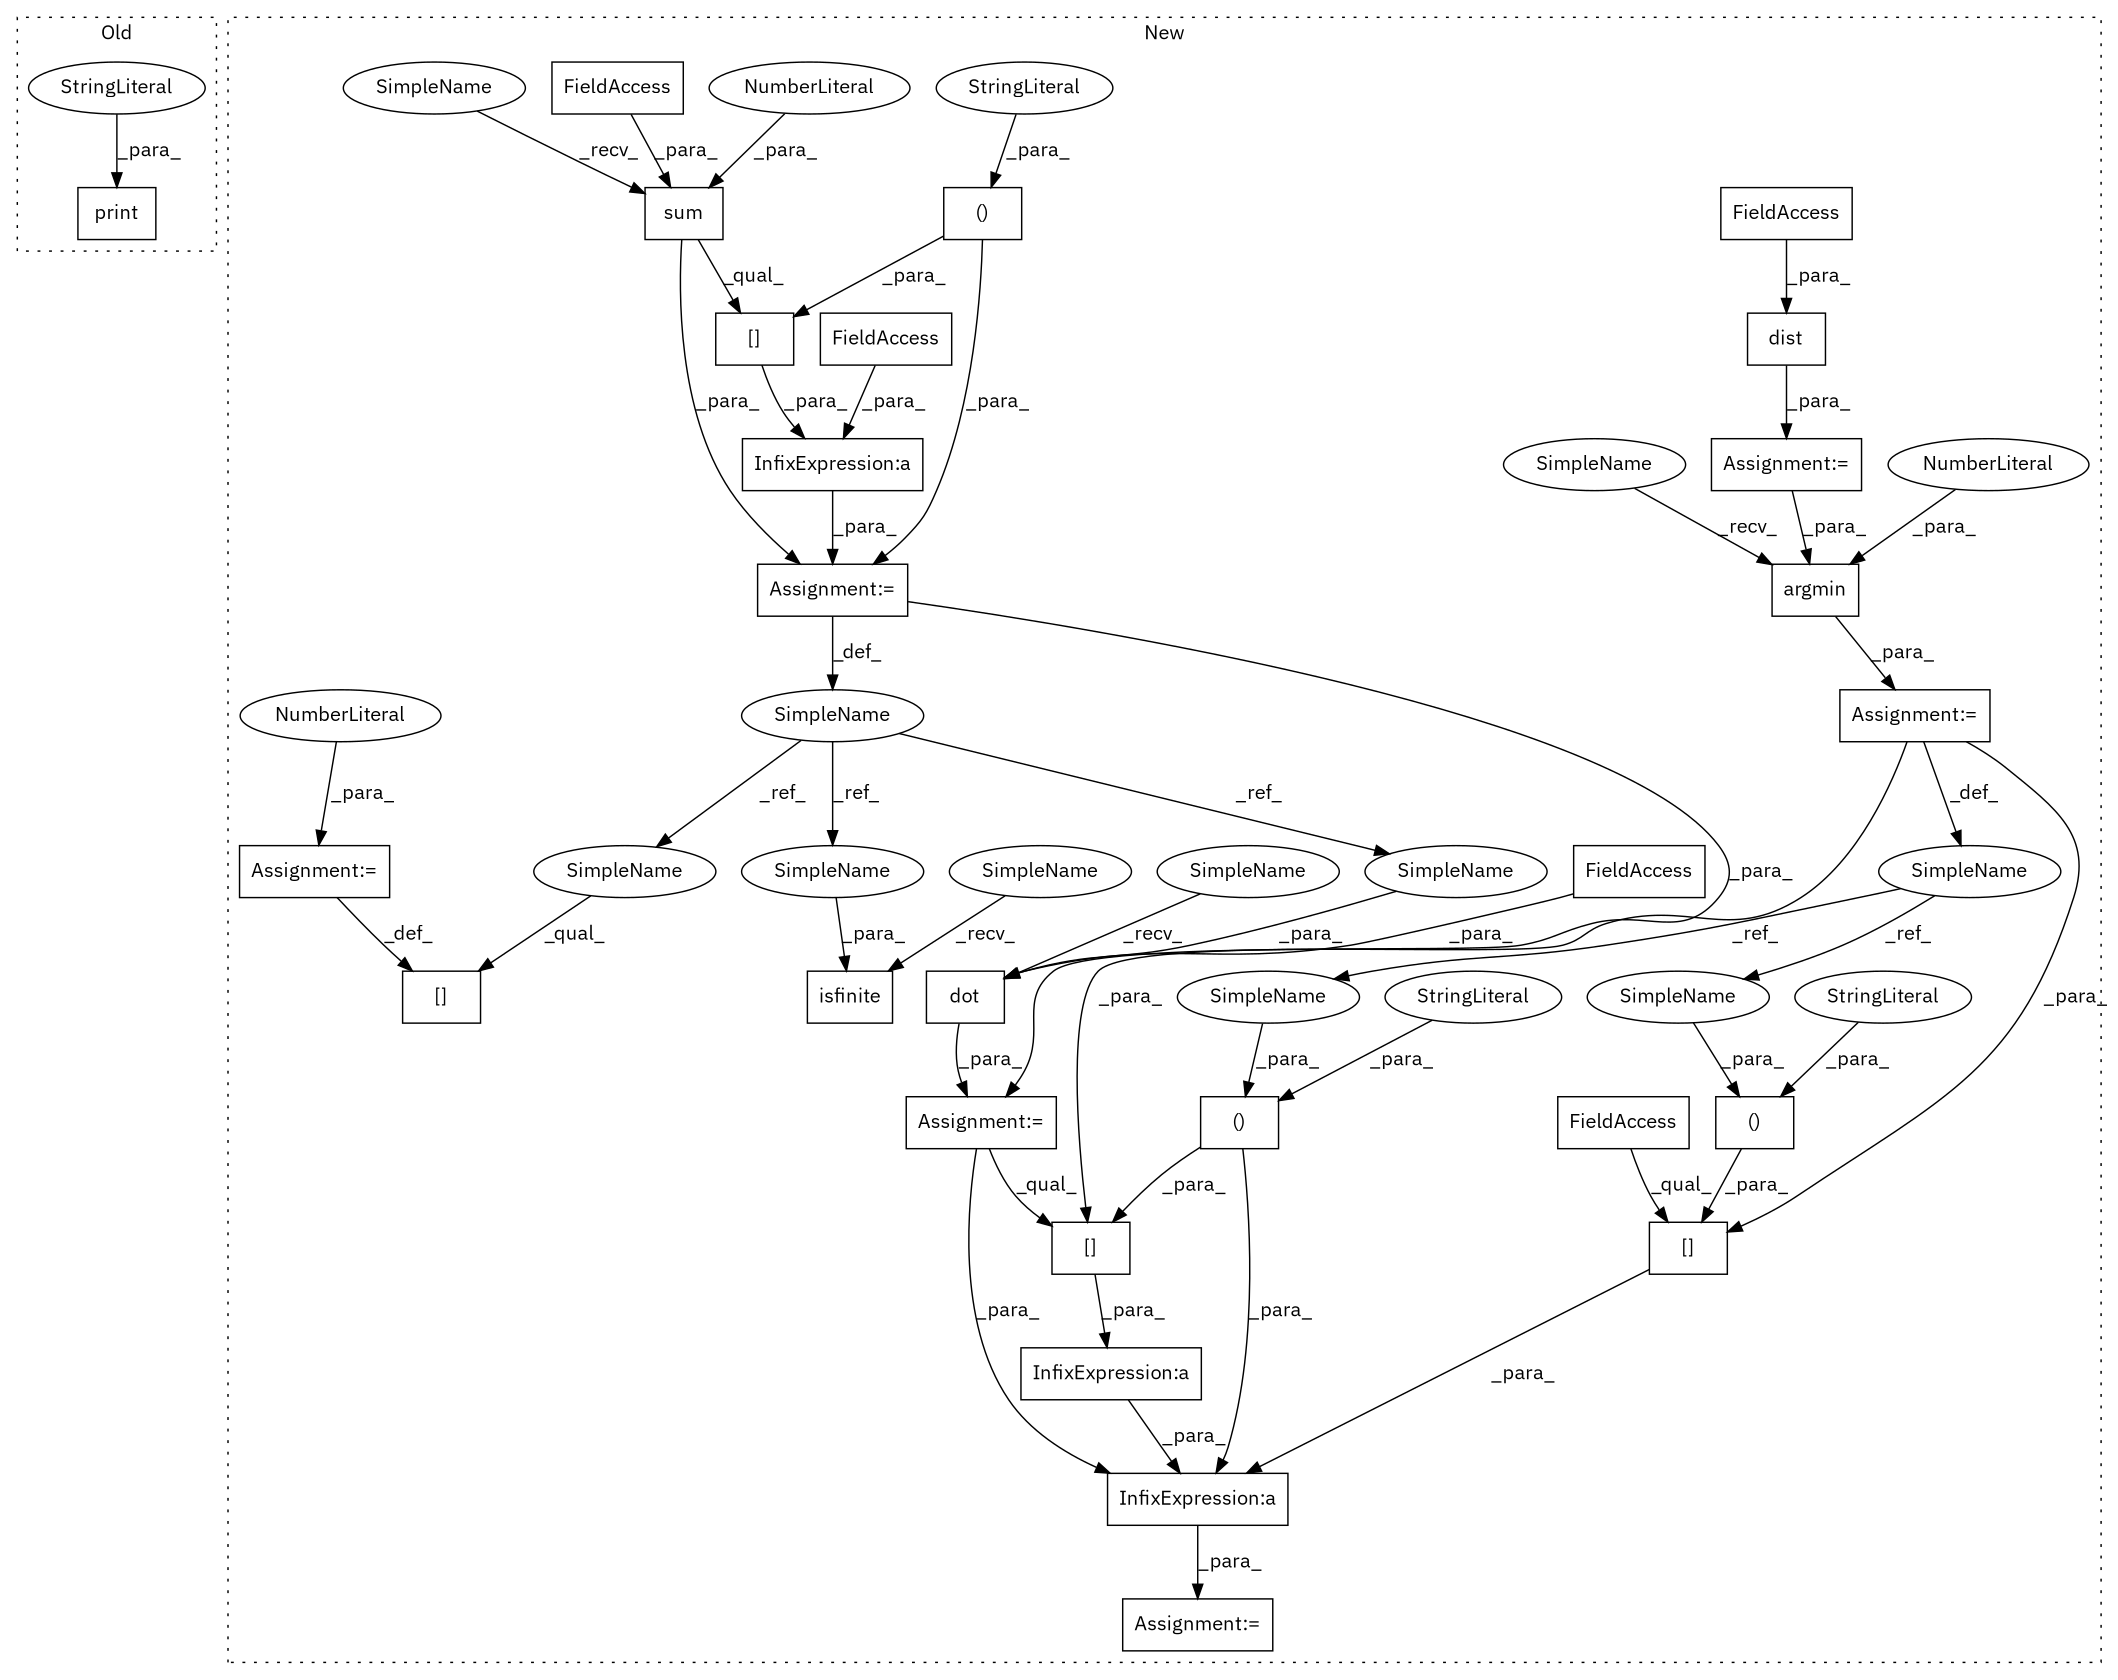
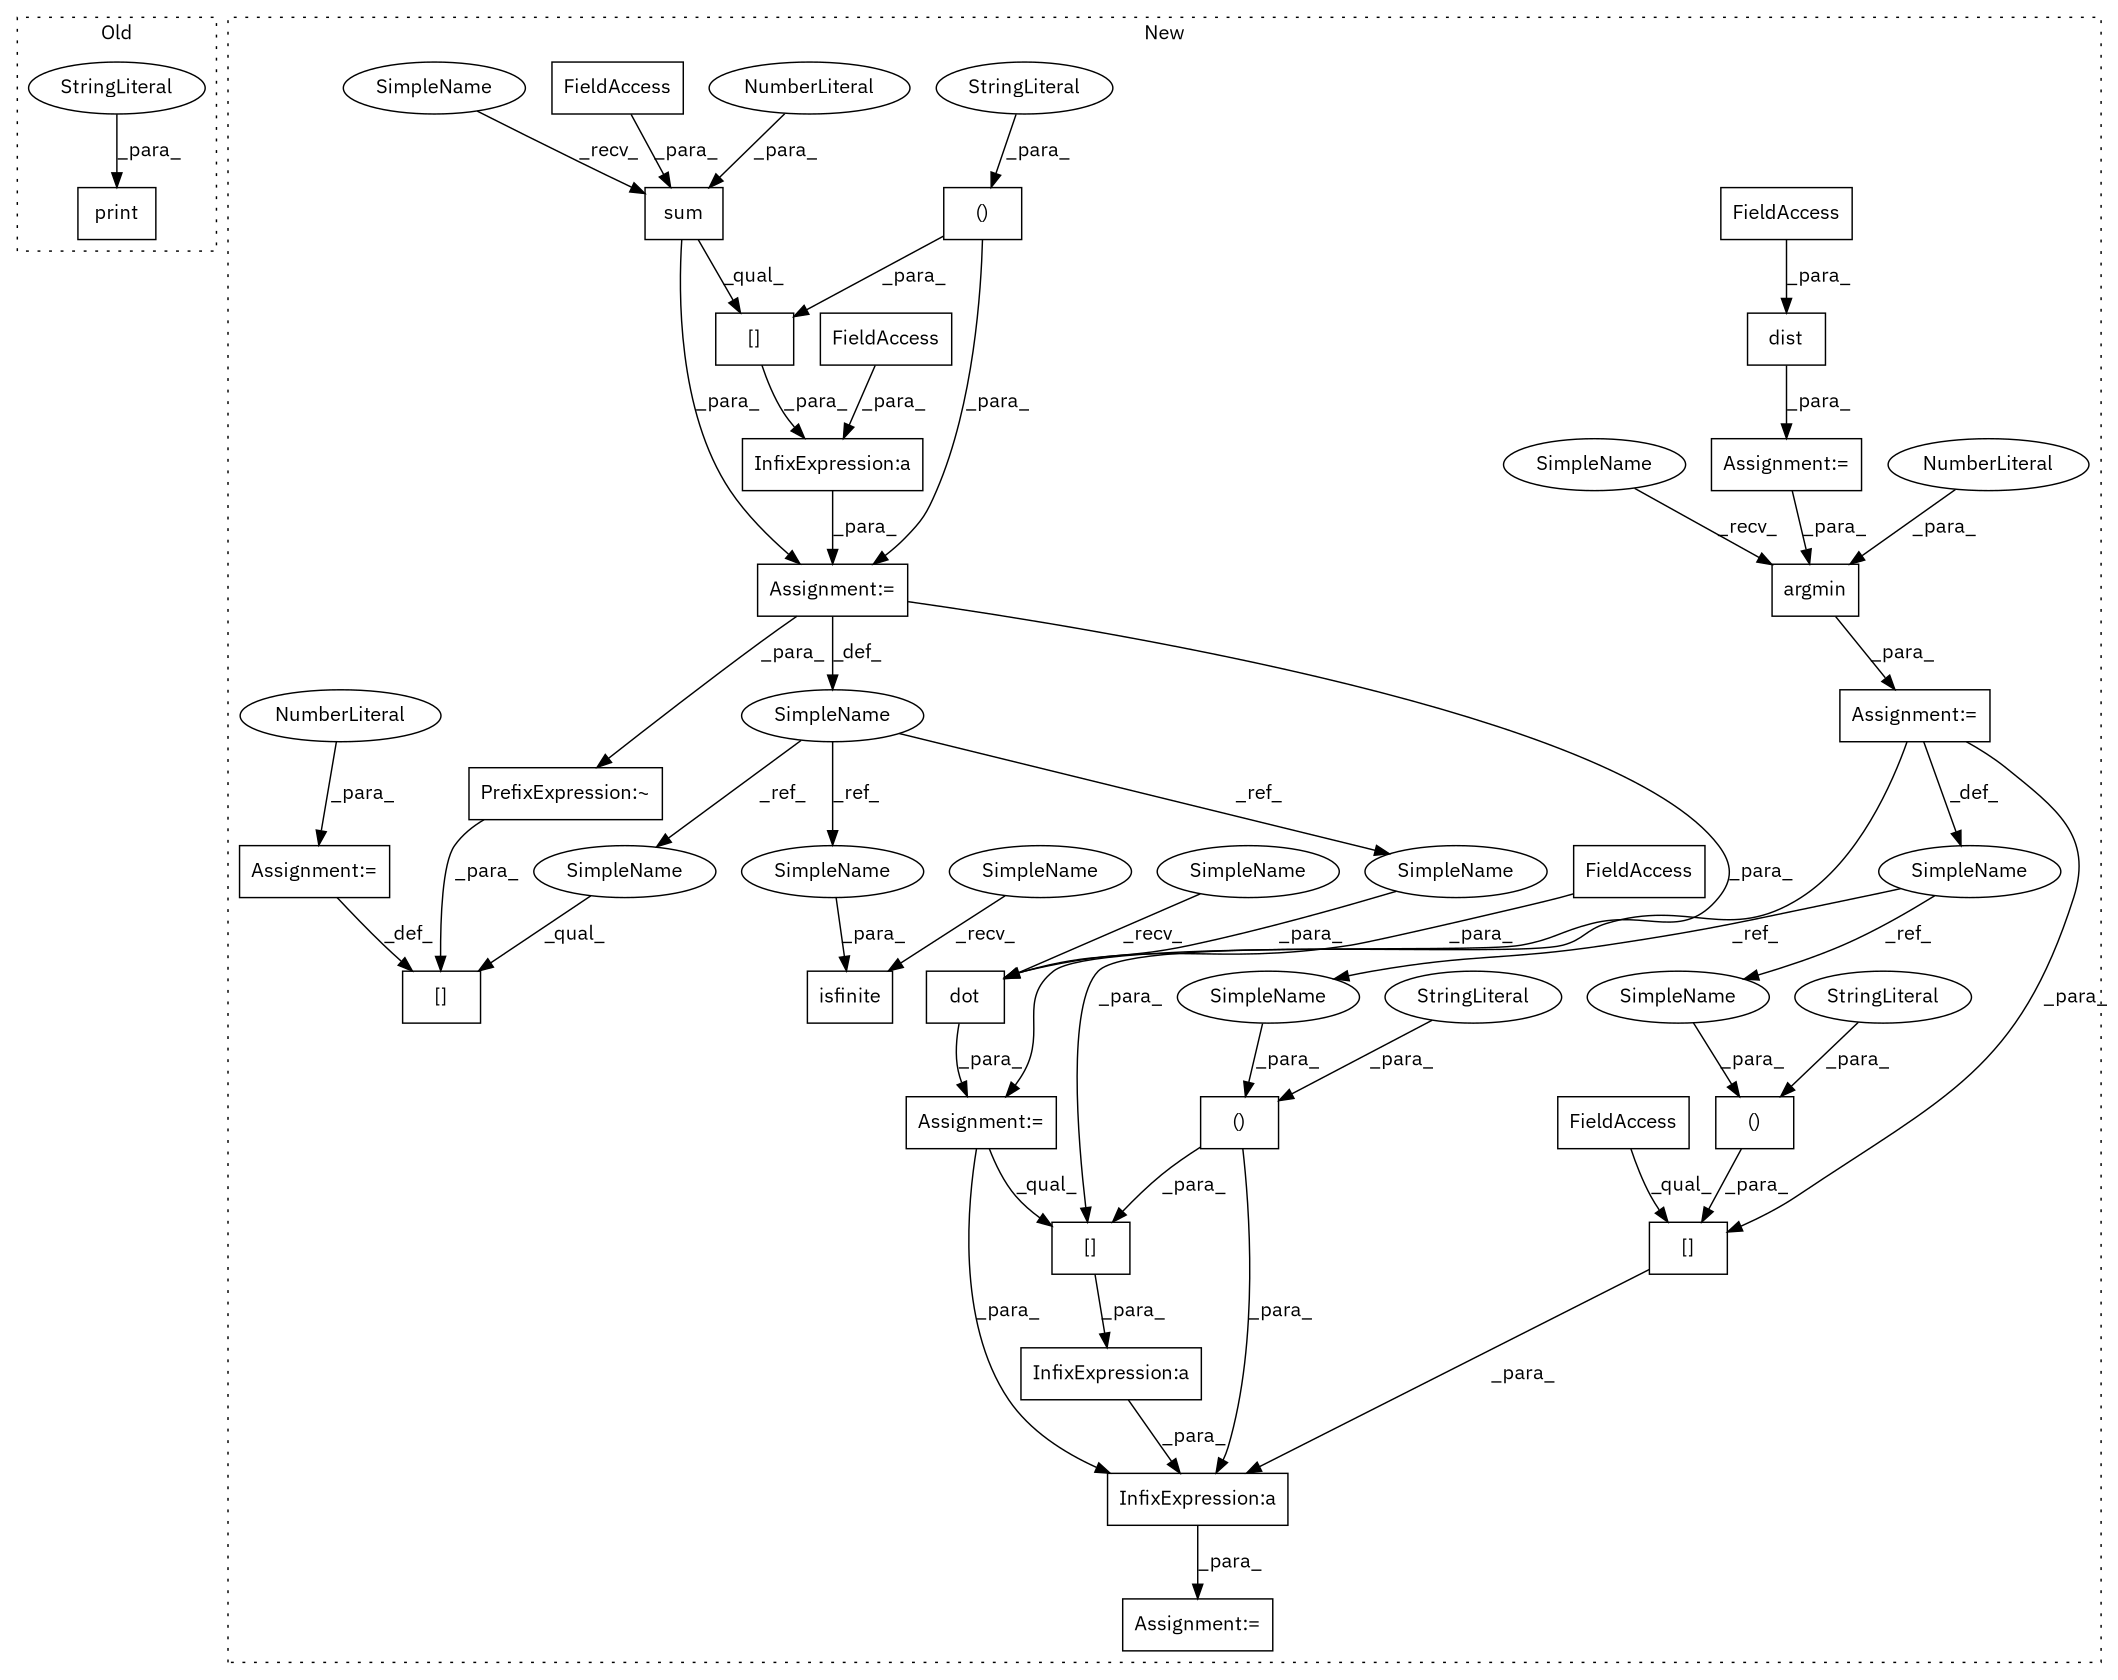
none -> (566, 794)
